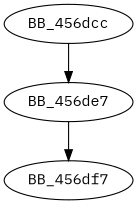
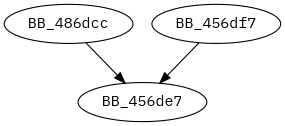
(69, 24) -> (69, 24)
(69, 136) -> (183, 59)
